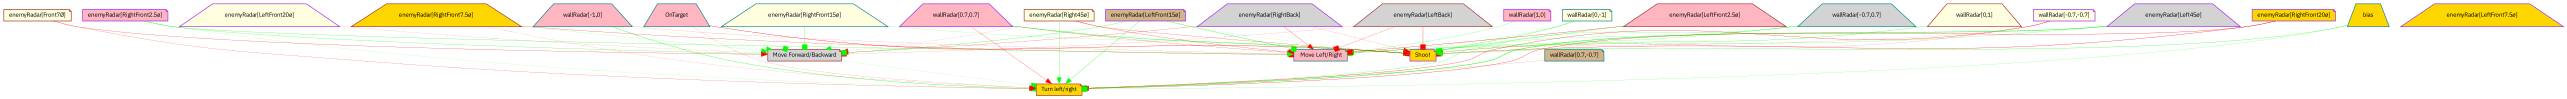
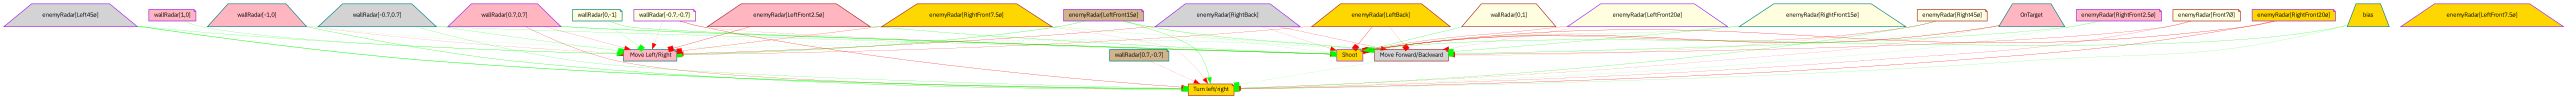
(1423, 15) -> (1381, 15)
none -> (1469, 36)
(1181, 40) -> none
(801, 47) -> none
